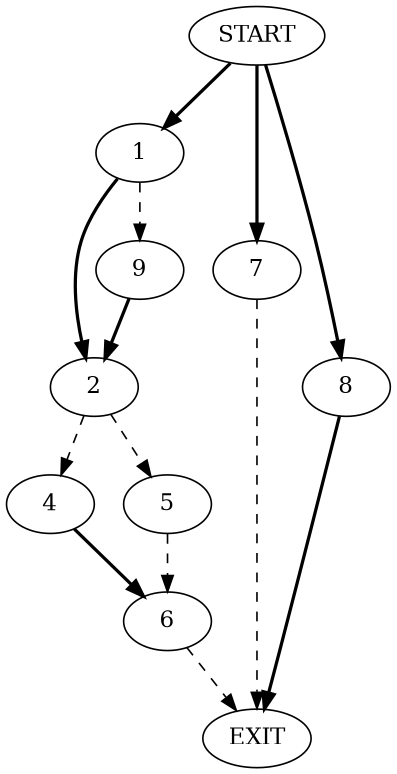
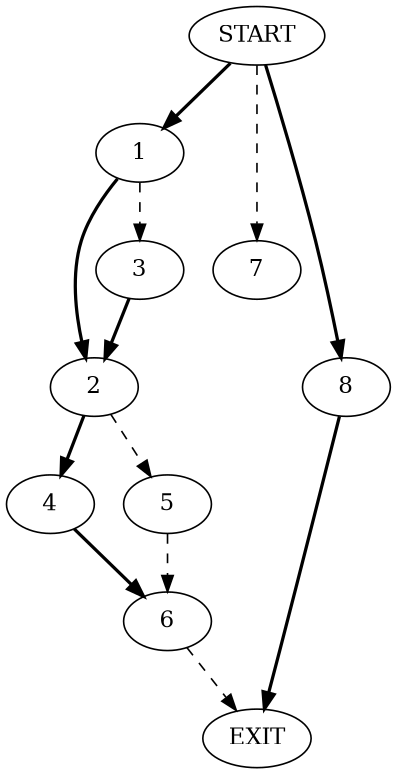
(257, 145) -> (257, 145)
(140, 270) -> (140, 270)
(75, 438) -> (75, 438)
(257, 496) -> none
